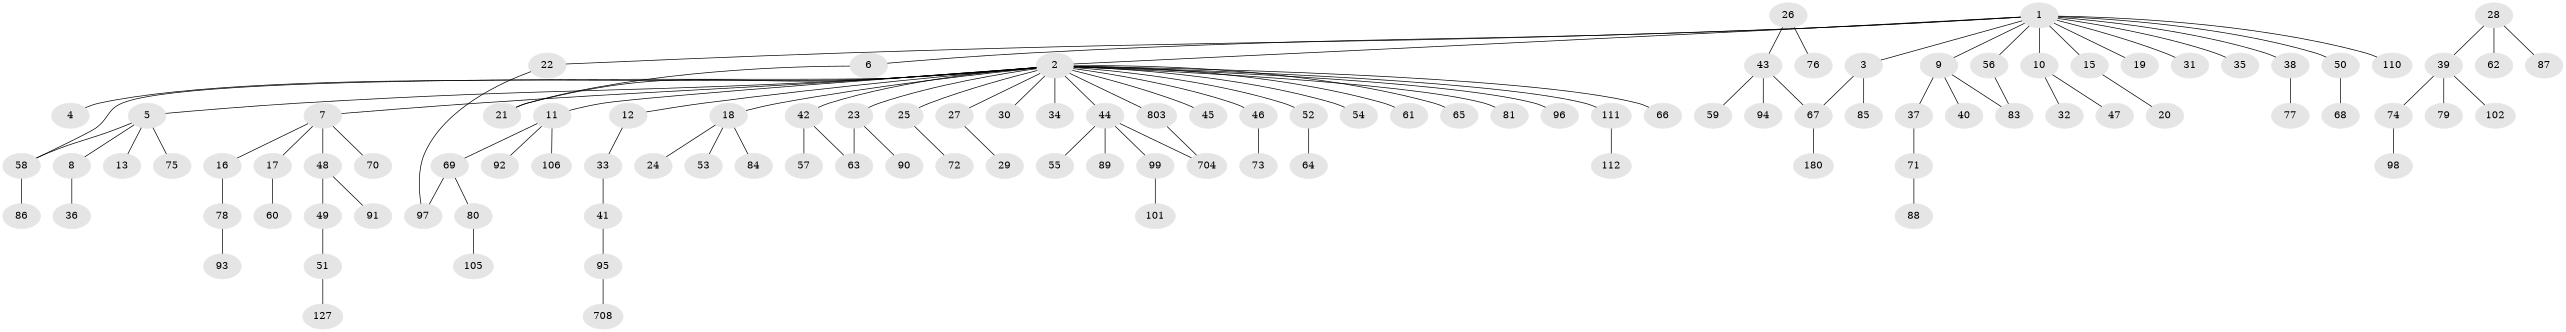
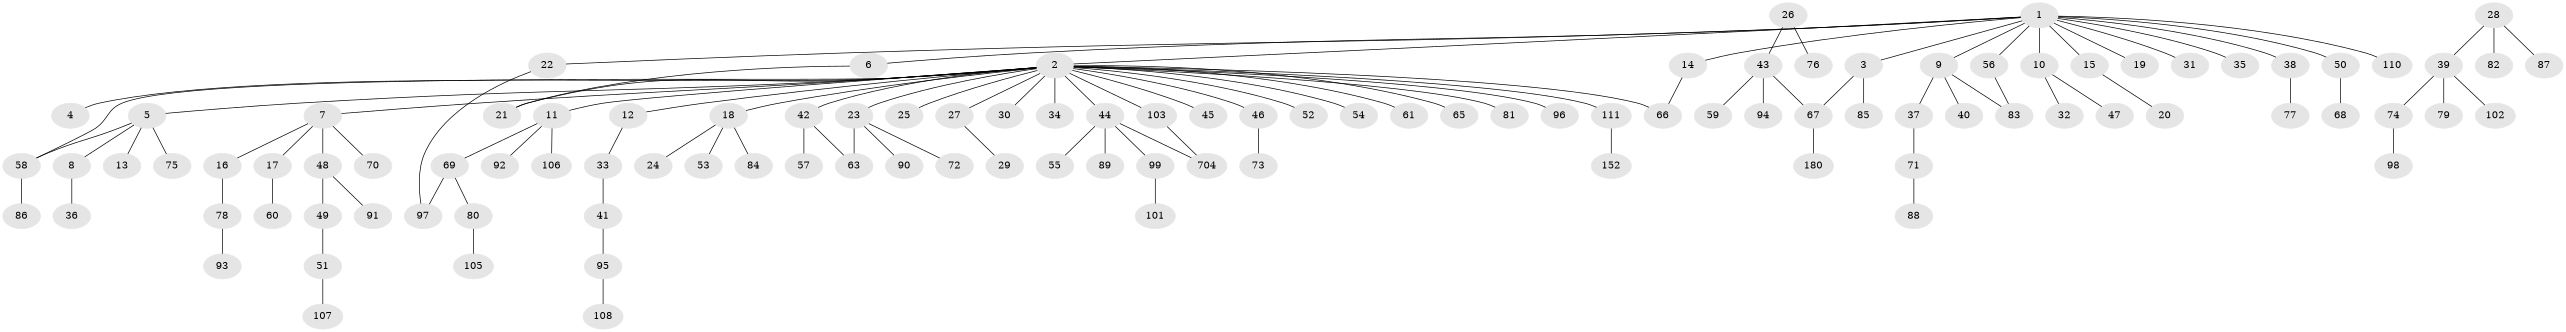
none -> (1688, 66)
(2494, 66) -> (2494, 66)
(1157, 116) -> (1157, 116)
(929, 141) -> (904, 141)
(1309, 166) -> none
(1611, 166) -> (1611, 166)
(323, 317) -> (323, 317)
(603, 317) -> (603, 317)
